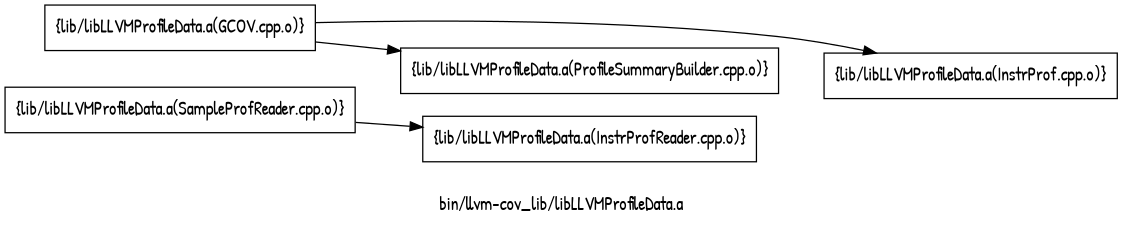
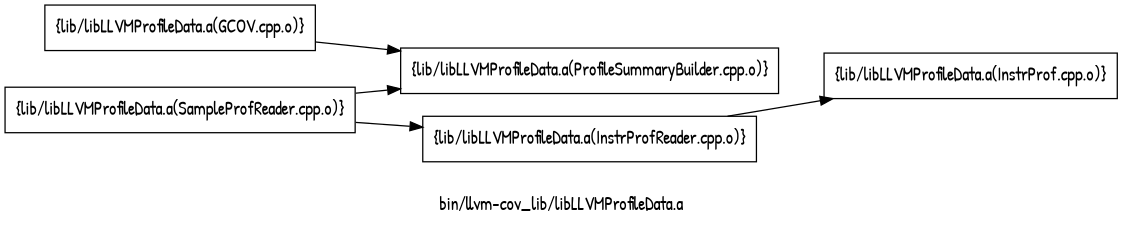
(591, 24) -> (774, 108)
none -> (372, 92)
